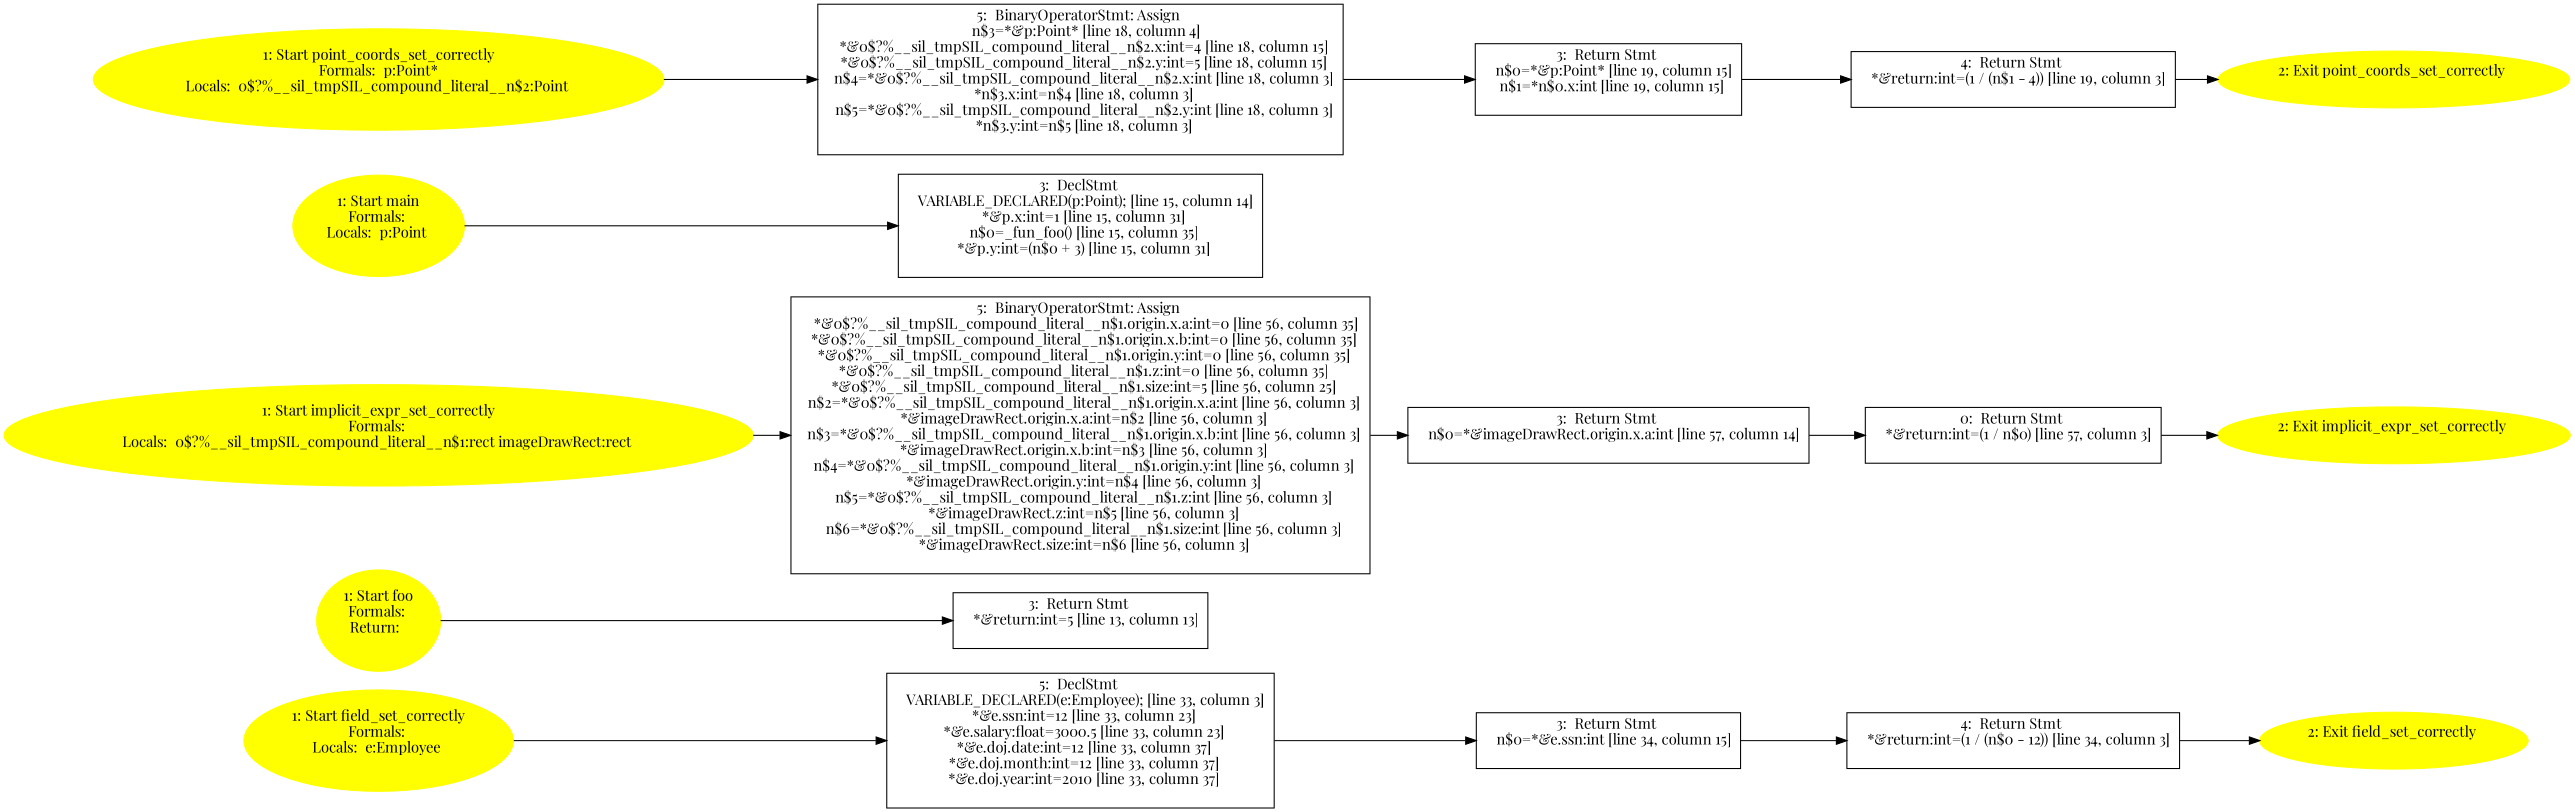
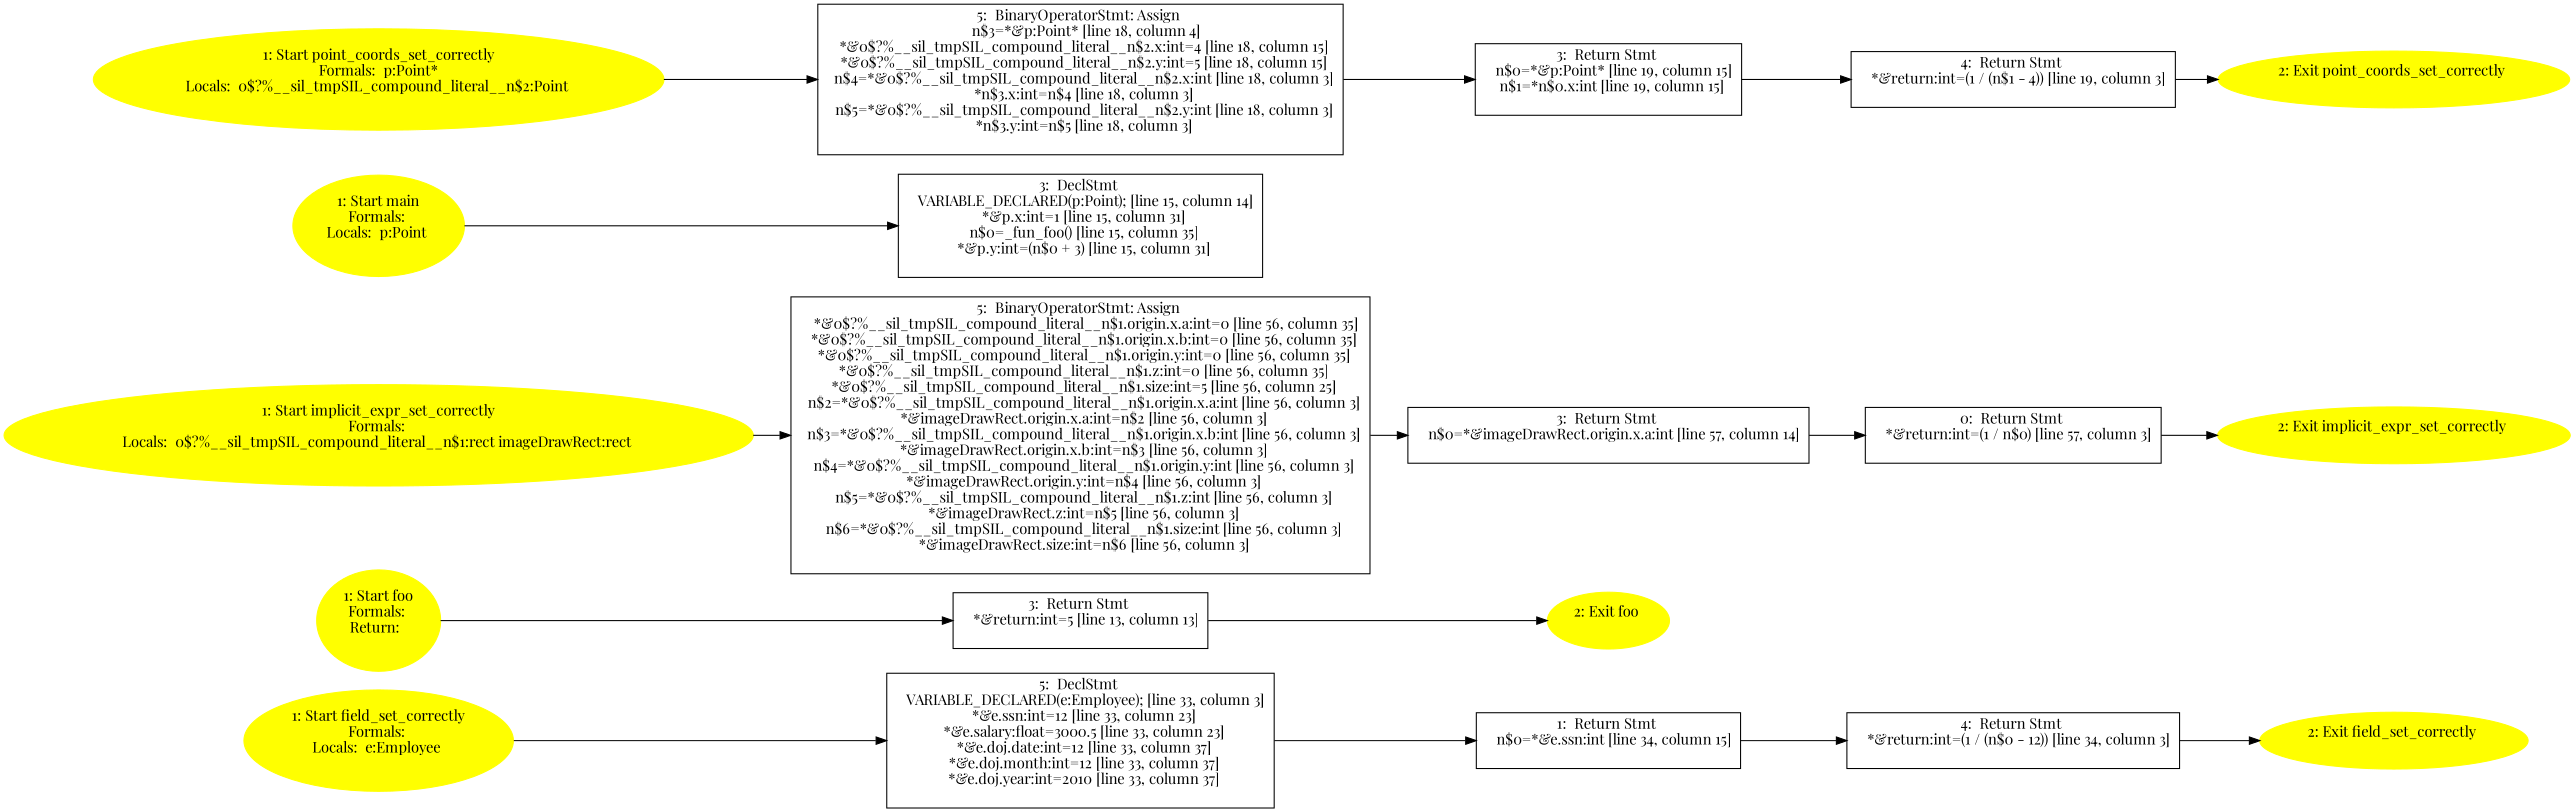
none -> (1608, 621)
(1608, 741) -> (1608, 741)
